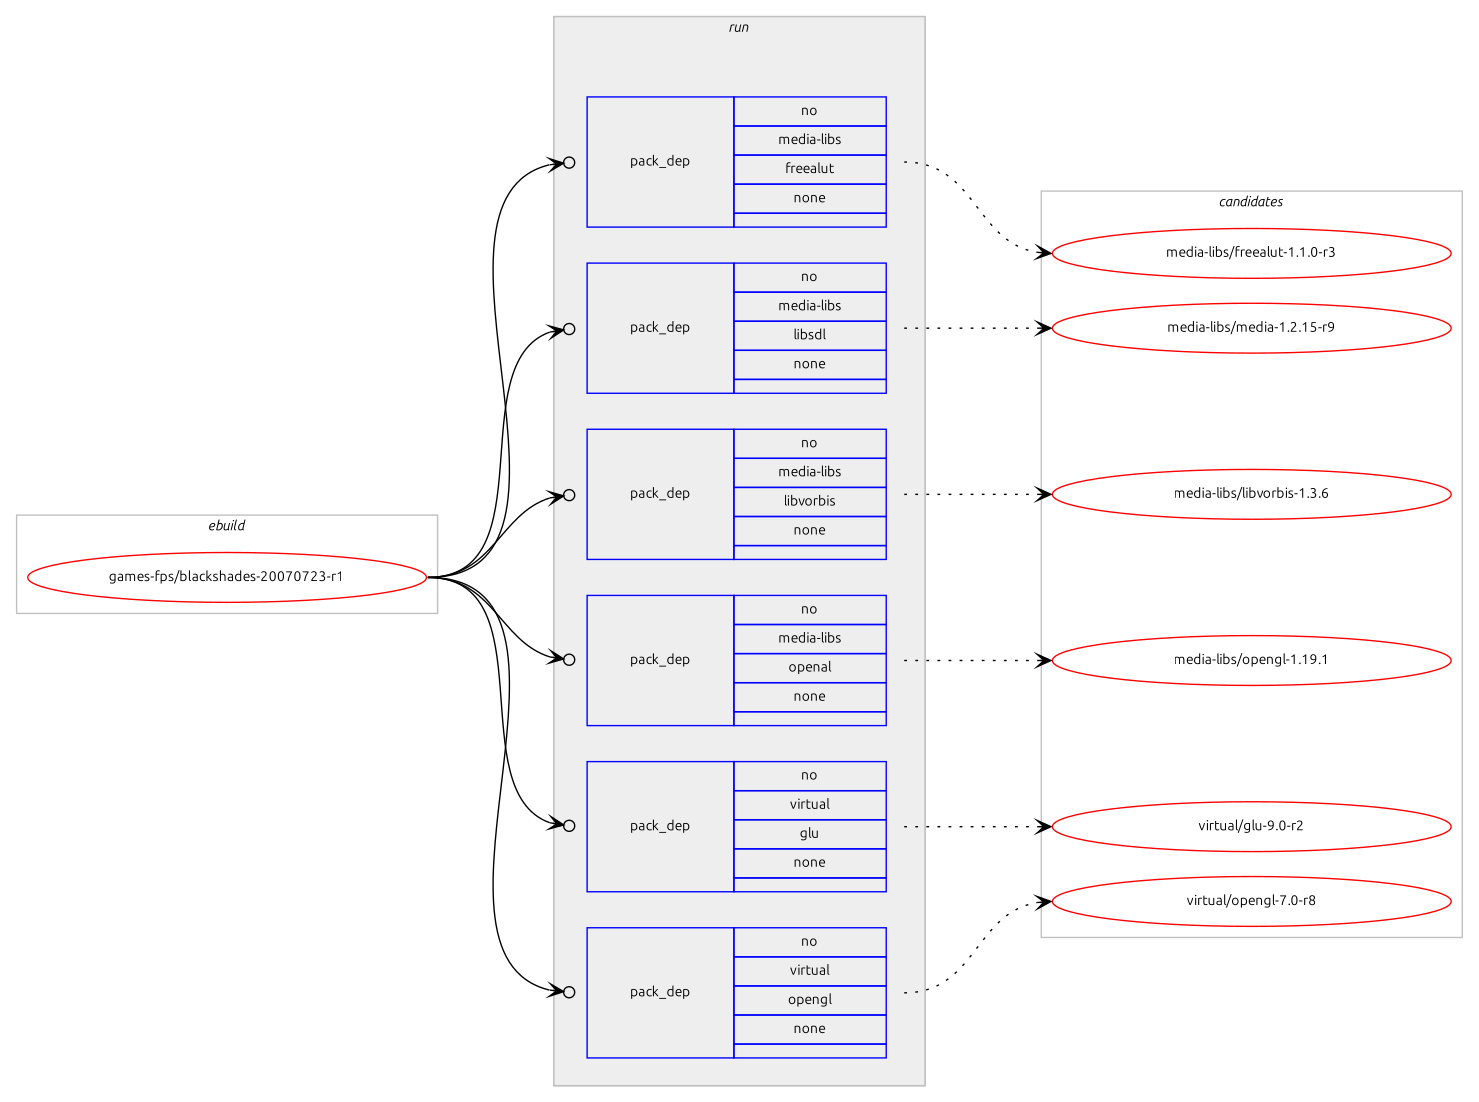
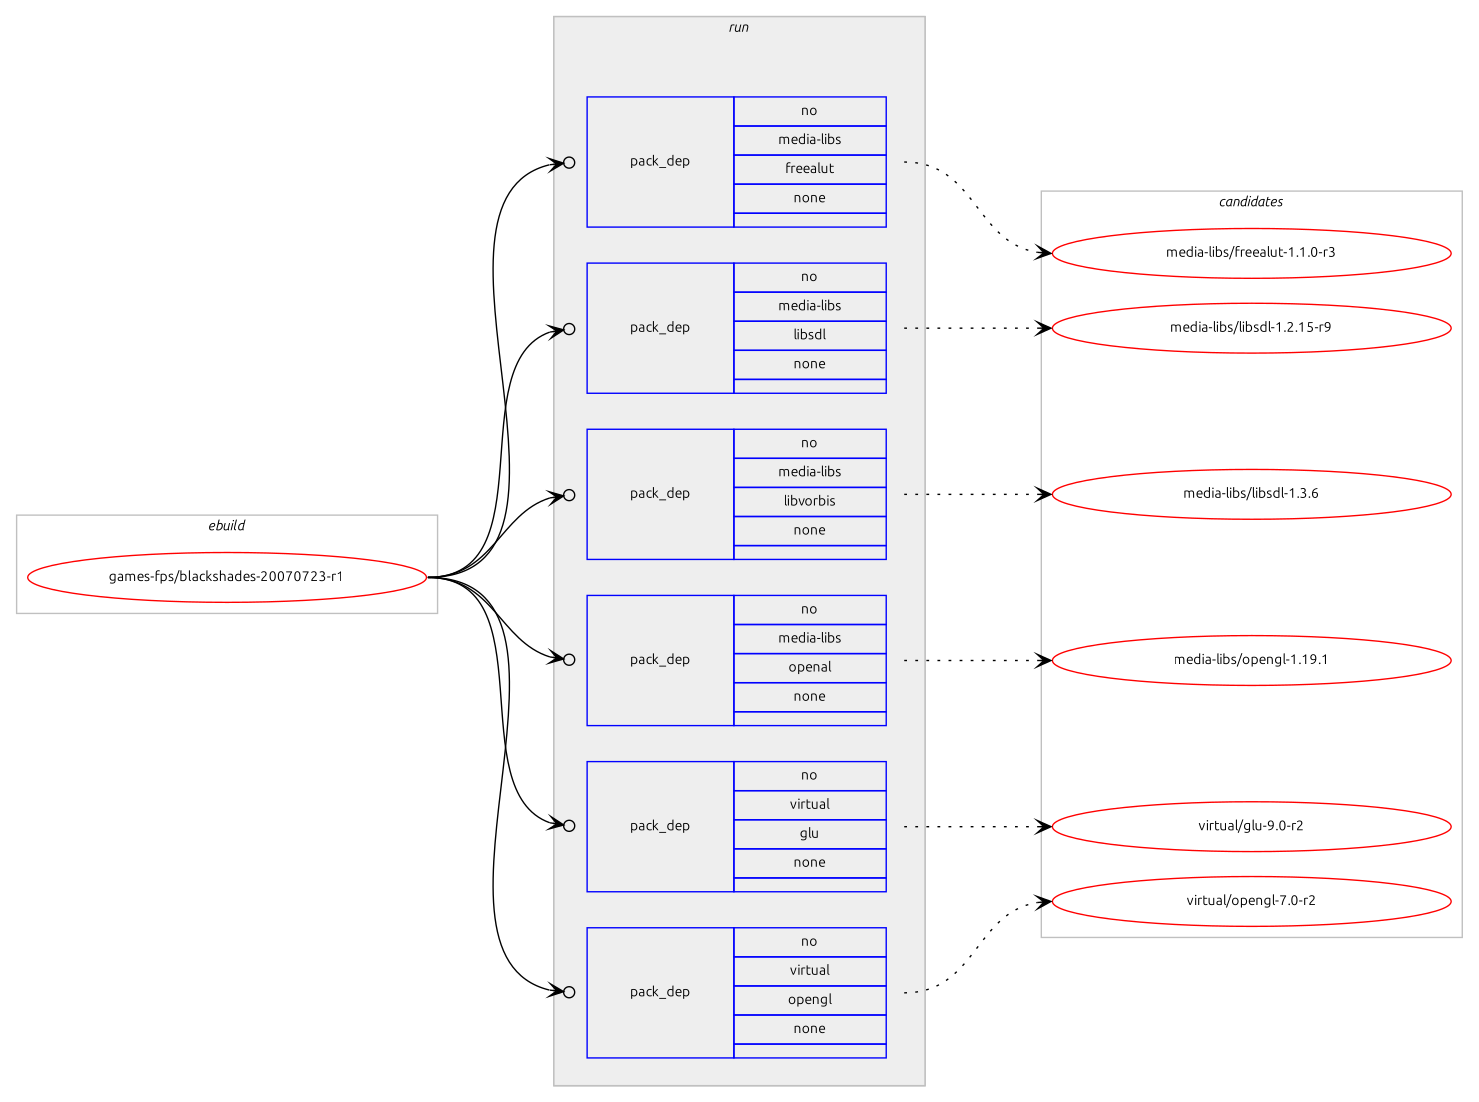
(1252, 328) -> (1252, 328)
(1252, 494) -> (1252, 494)
(1252, 901) -> (1252, 901)
